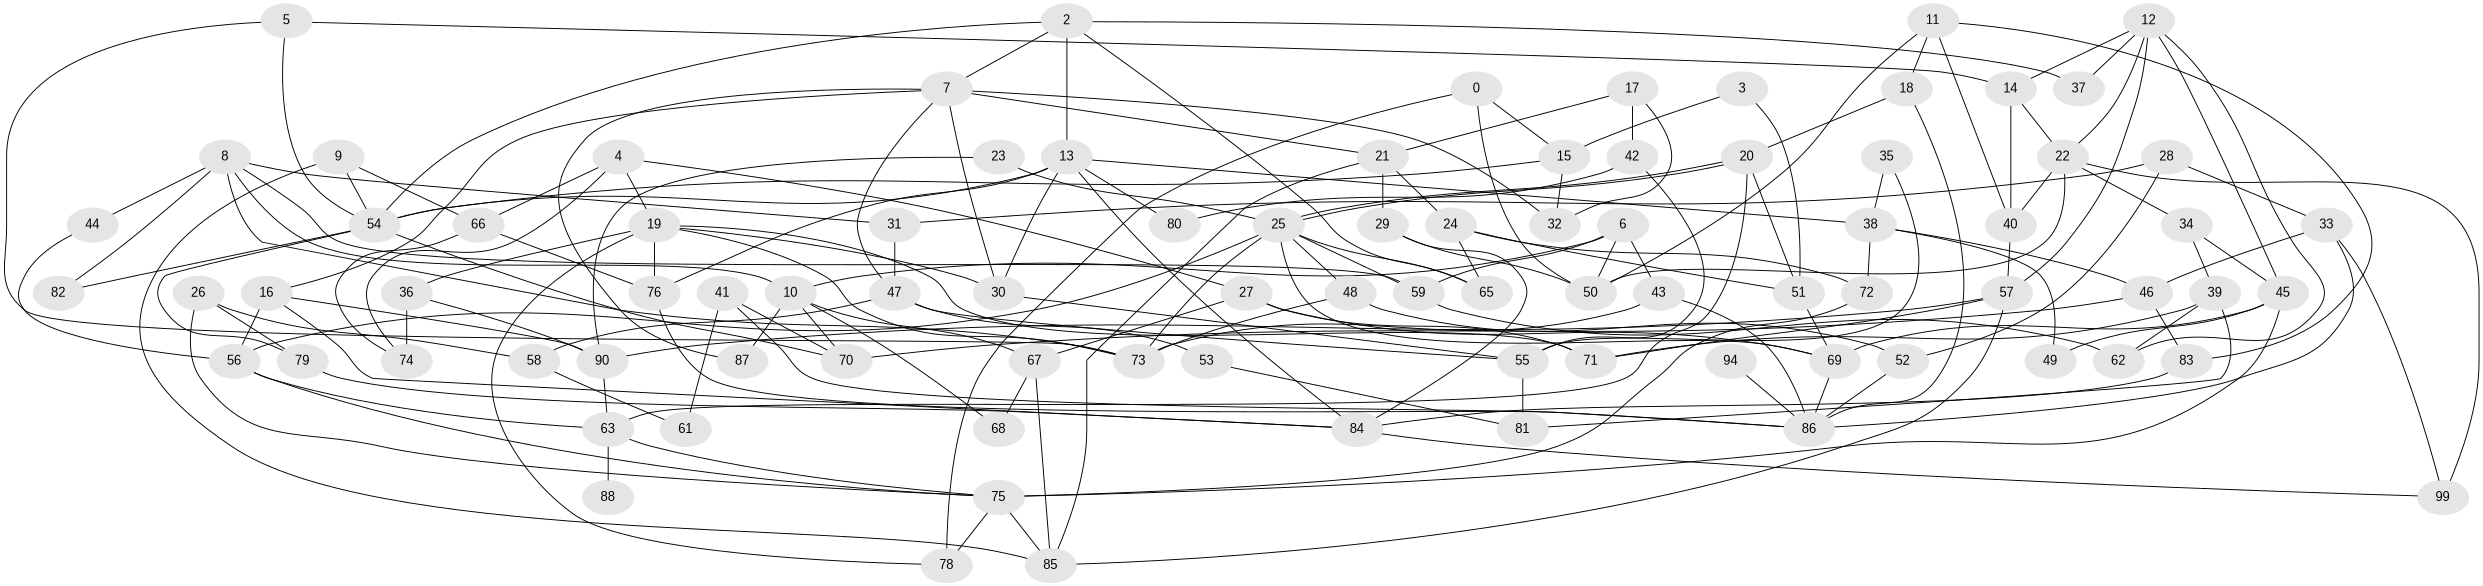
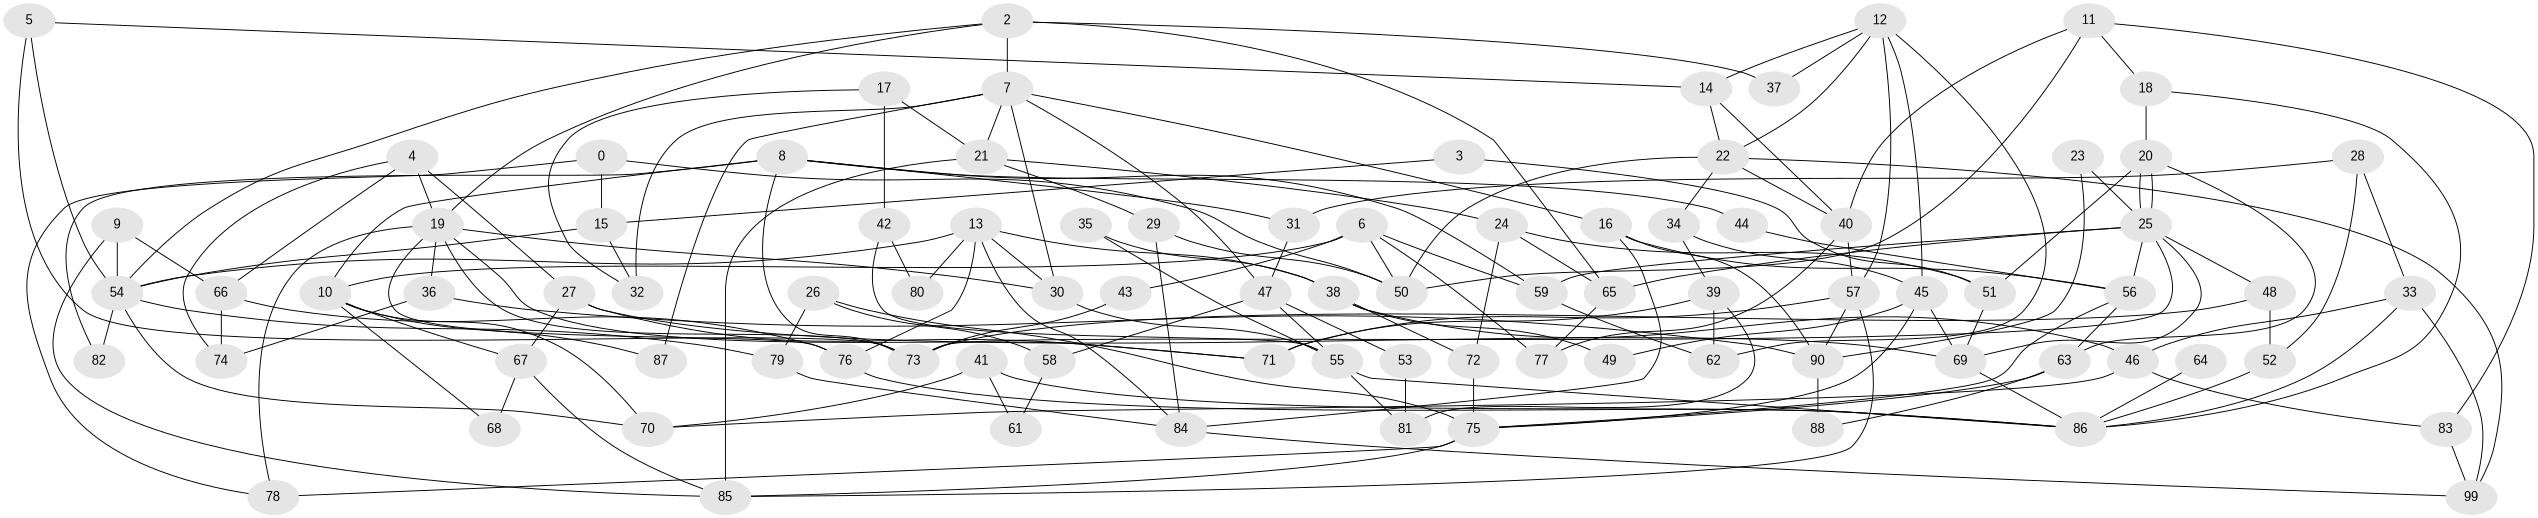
(1067, 89) -> (703, 82)
(1772, 352) -> (1618, 396)
none -> (1542, 361)
(1731, 361) -> (2201, 361)
(605, 395) -> (1818, 395)
(1756, 405) -> (2459, 463)
